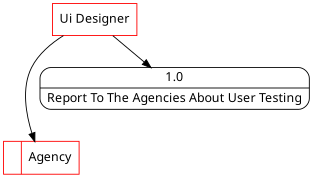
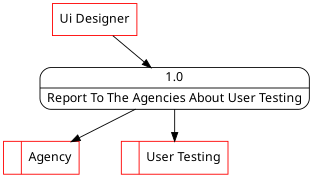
(28, 78) -> (108, 123)
none -> (175, 158)
